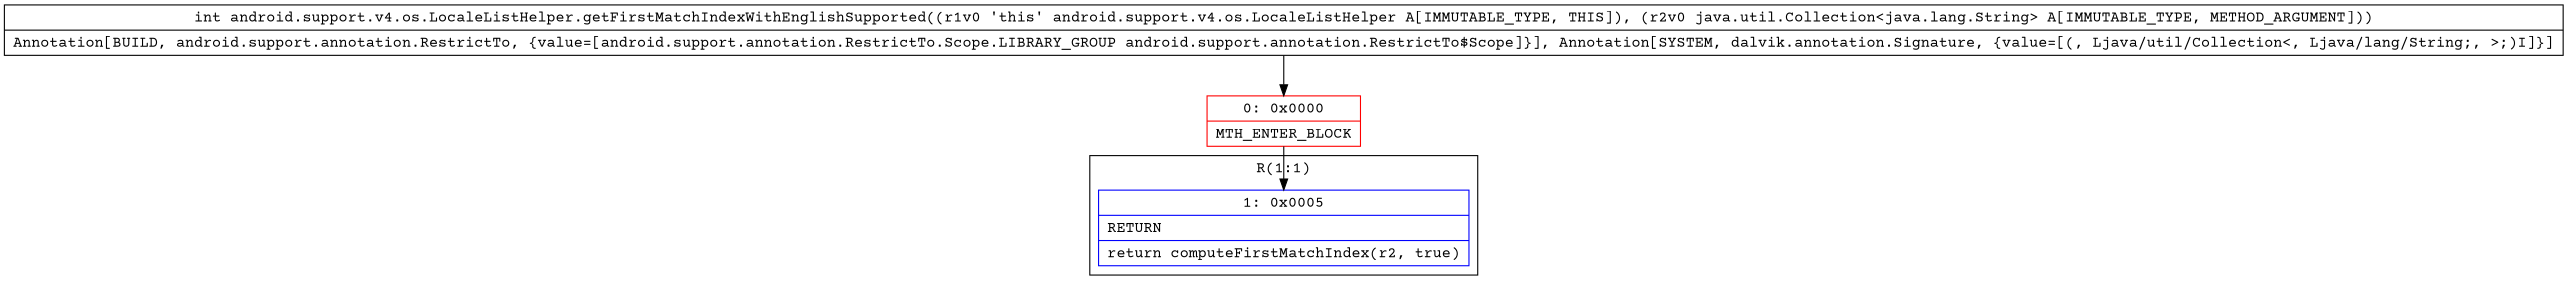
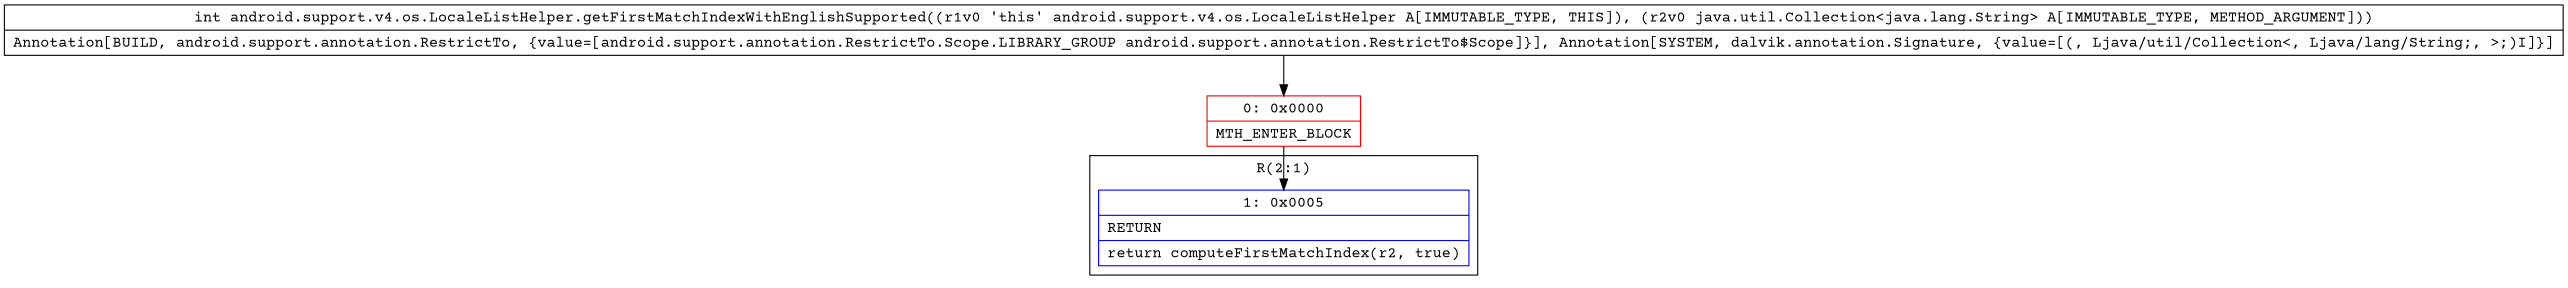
(1284, 168) -> (1284, 168)
